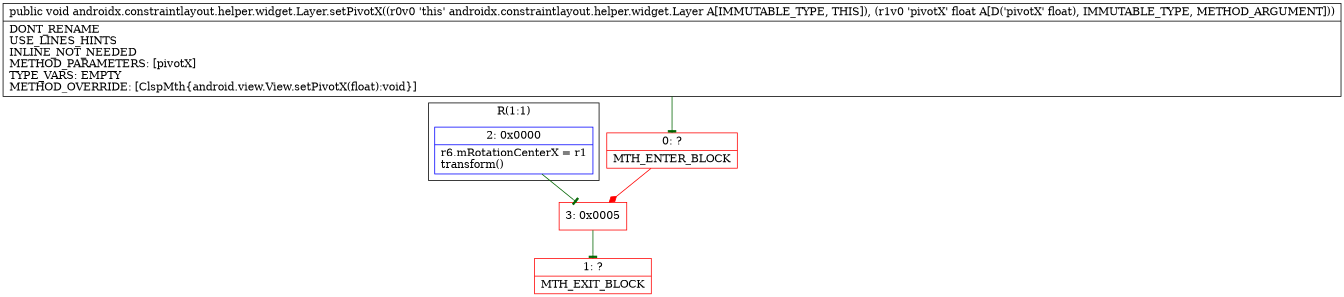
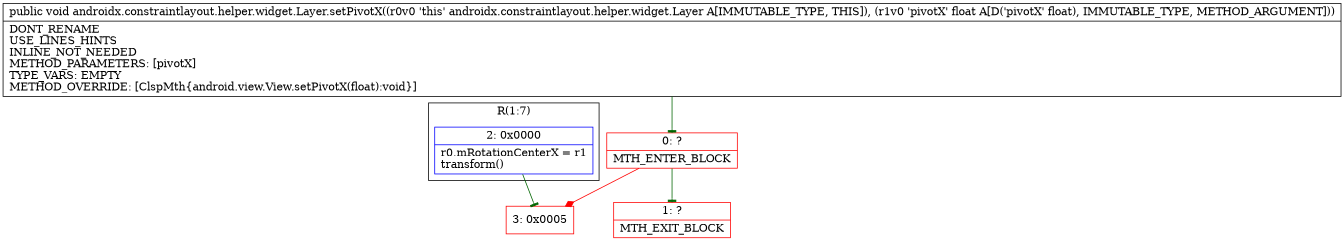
(514, 112) -> (514, 112)
(514, 153) -> (514, 153)
(593, 242) -> (672, 183)
